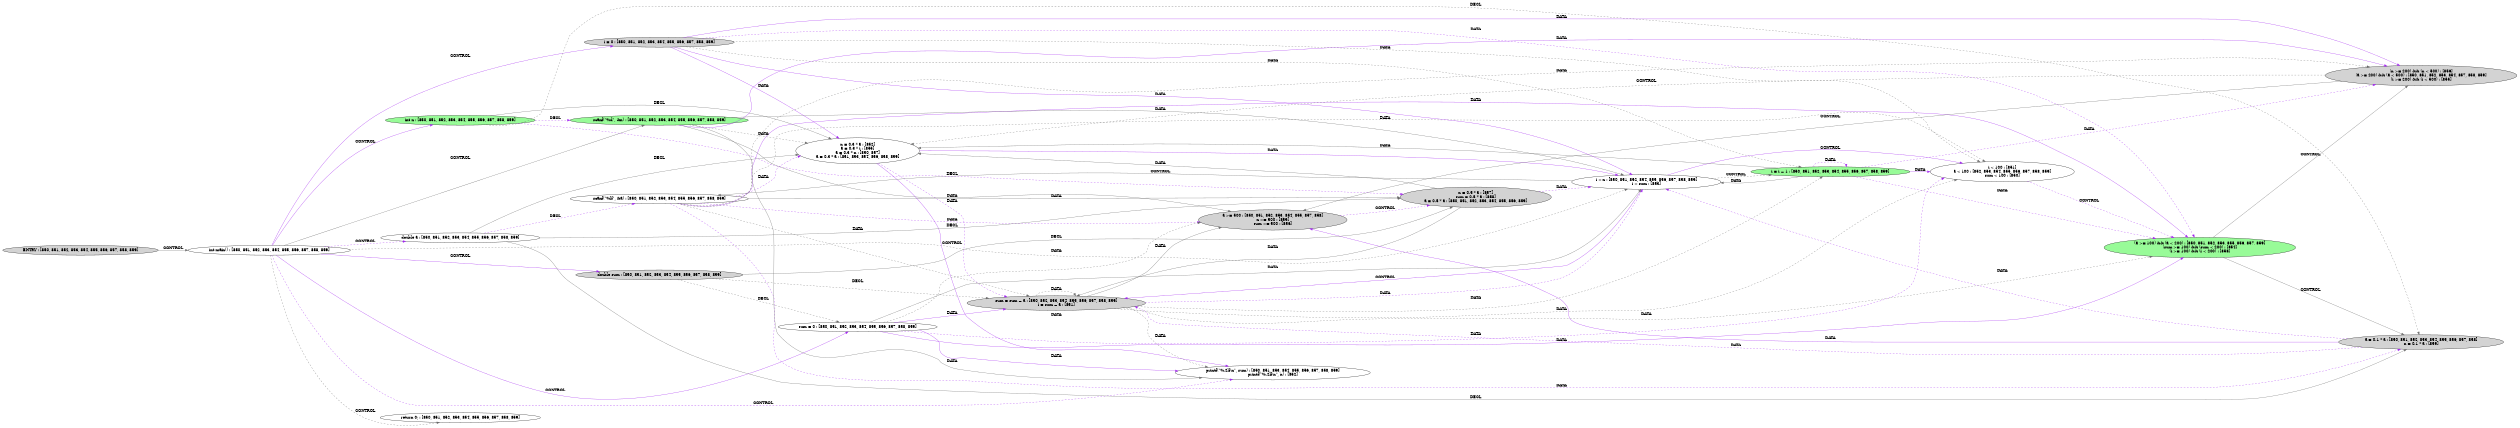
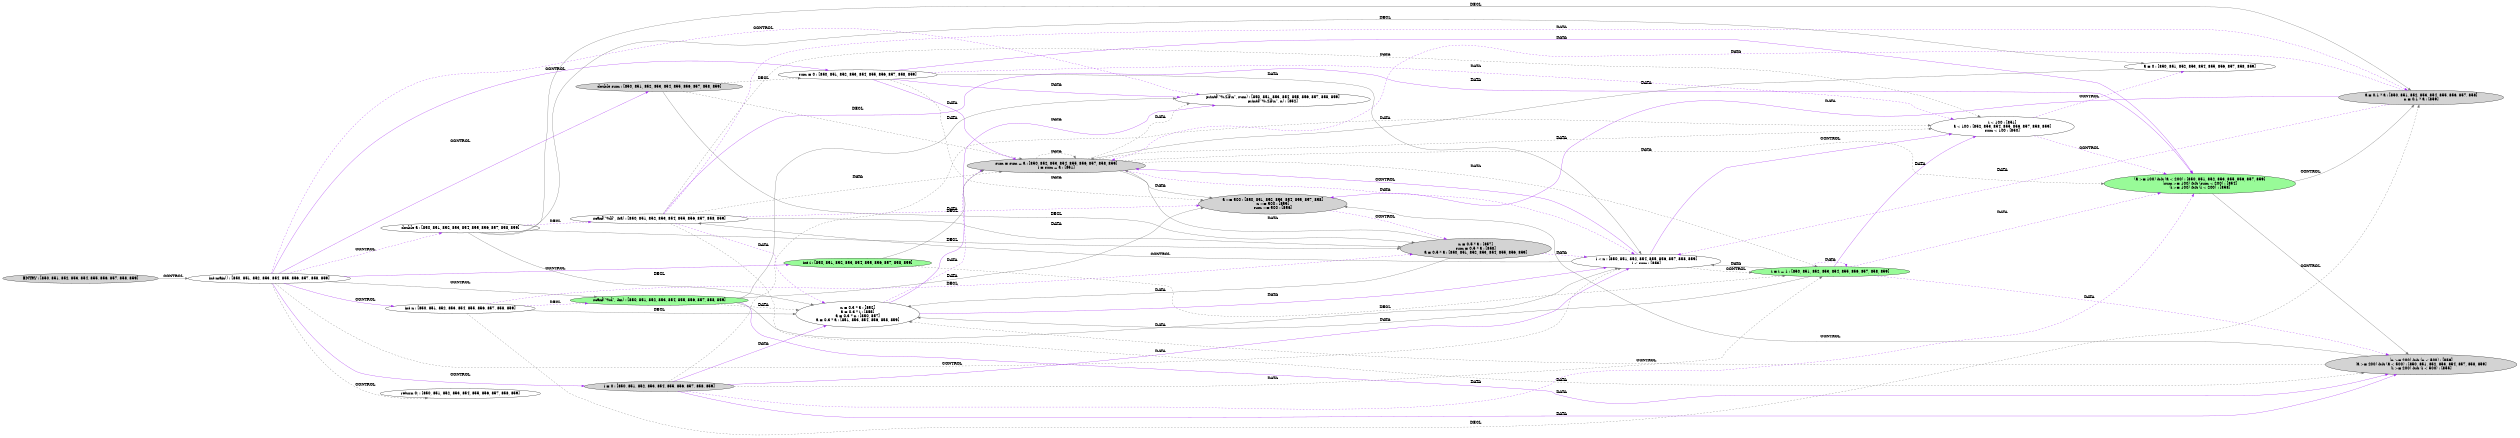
none -> (2200, 67)
(460, 120) -> (460, 308)
none -> (858, 263)
